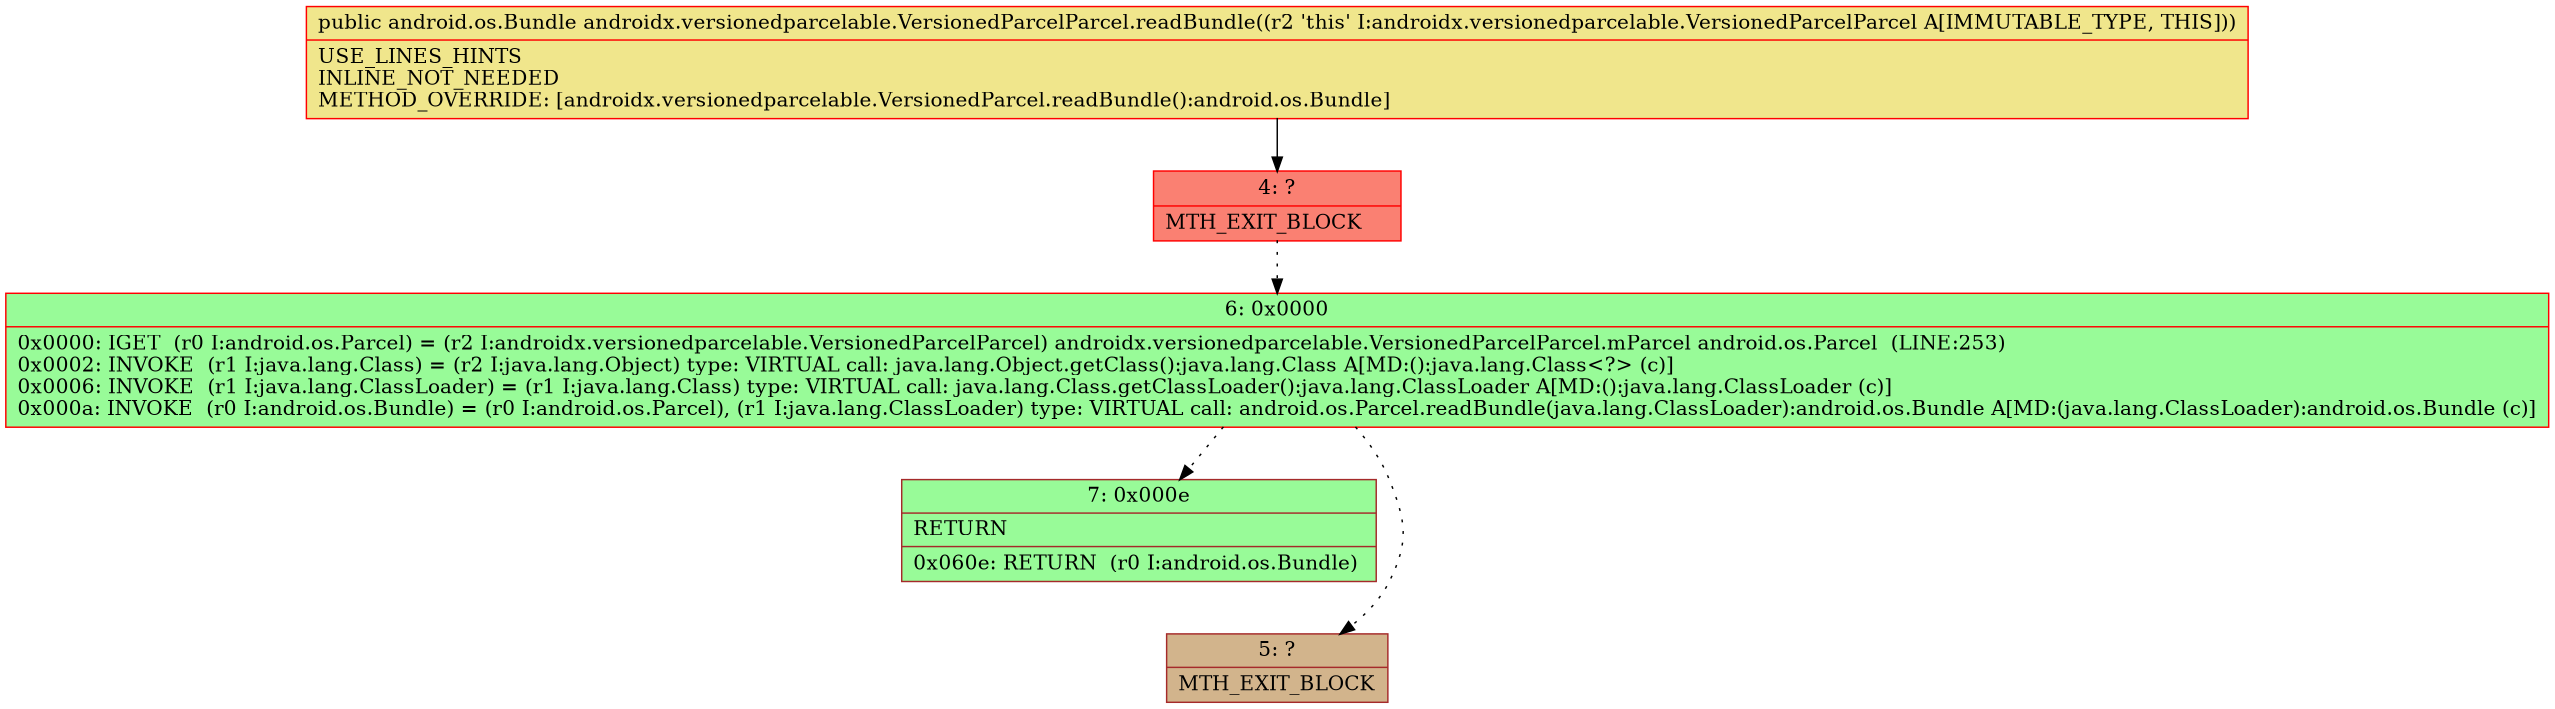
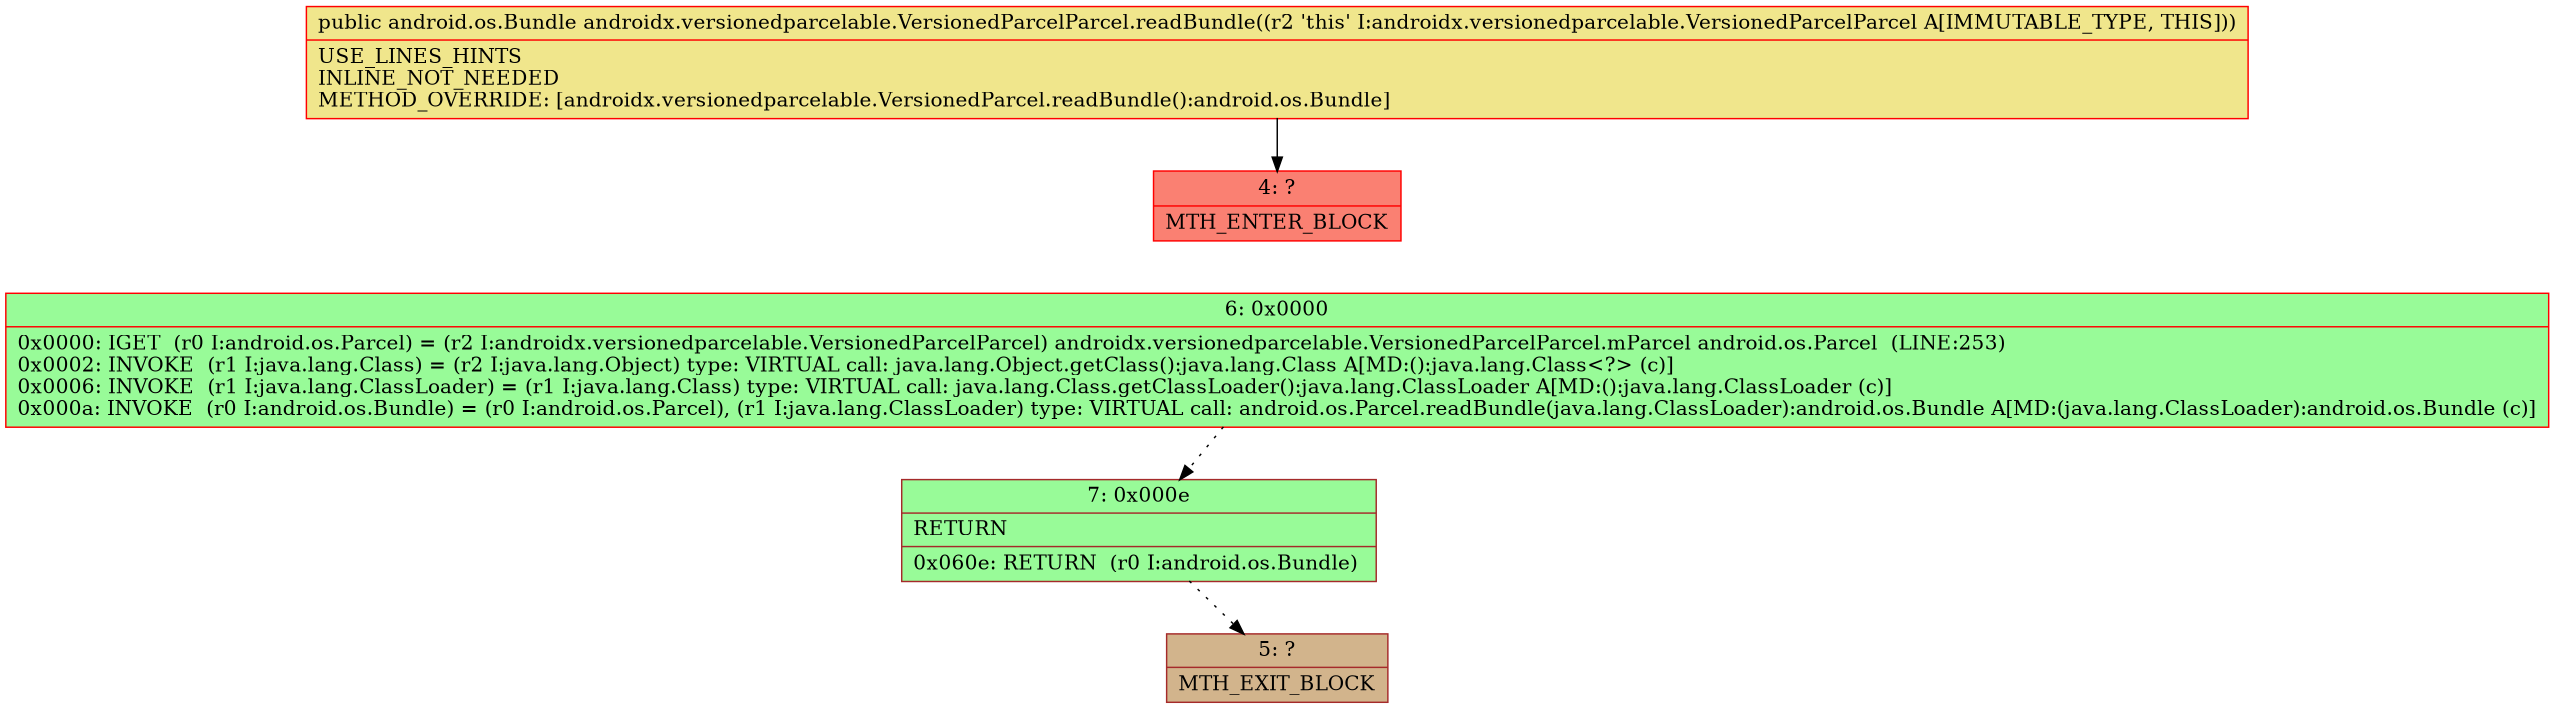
(1264, 223) -> (1277, 223)
(1277, 260) -> none
(1403, 528) -> (1211, 602)
